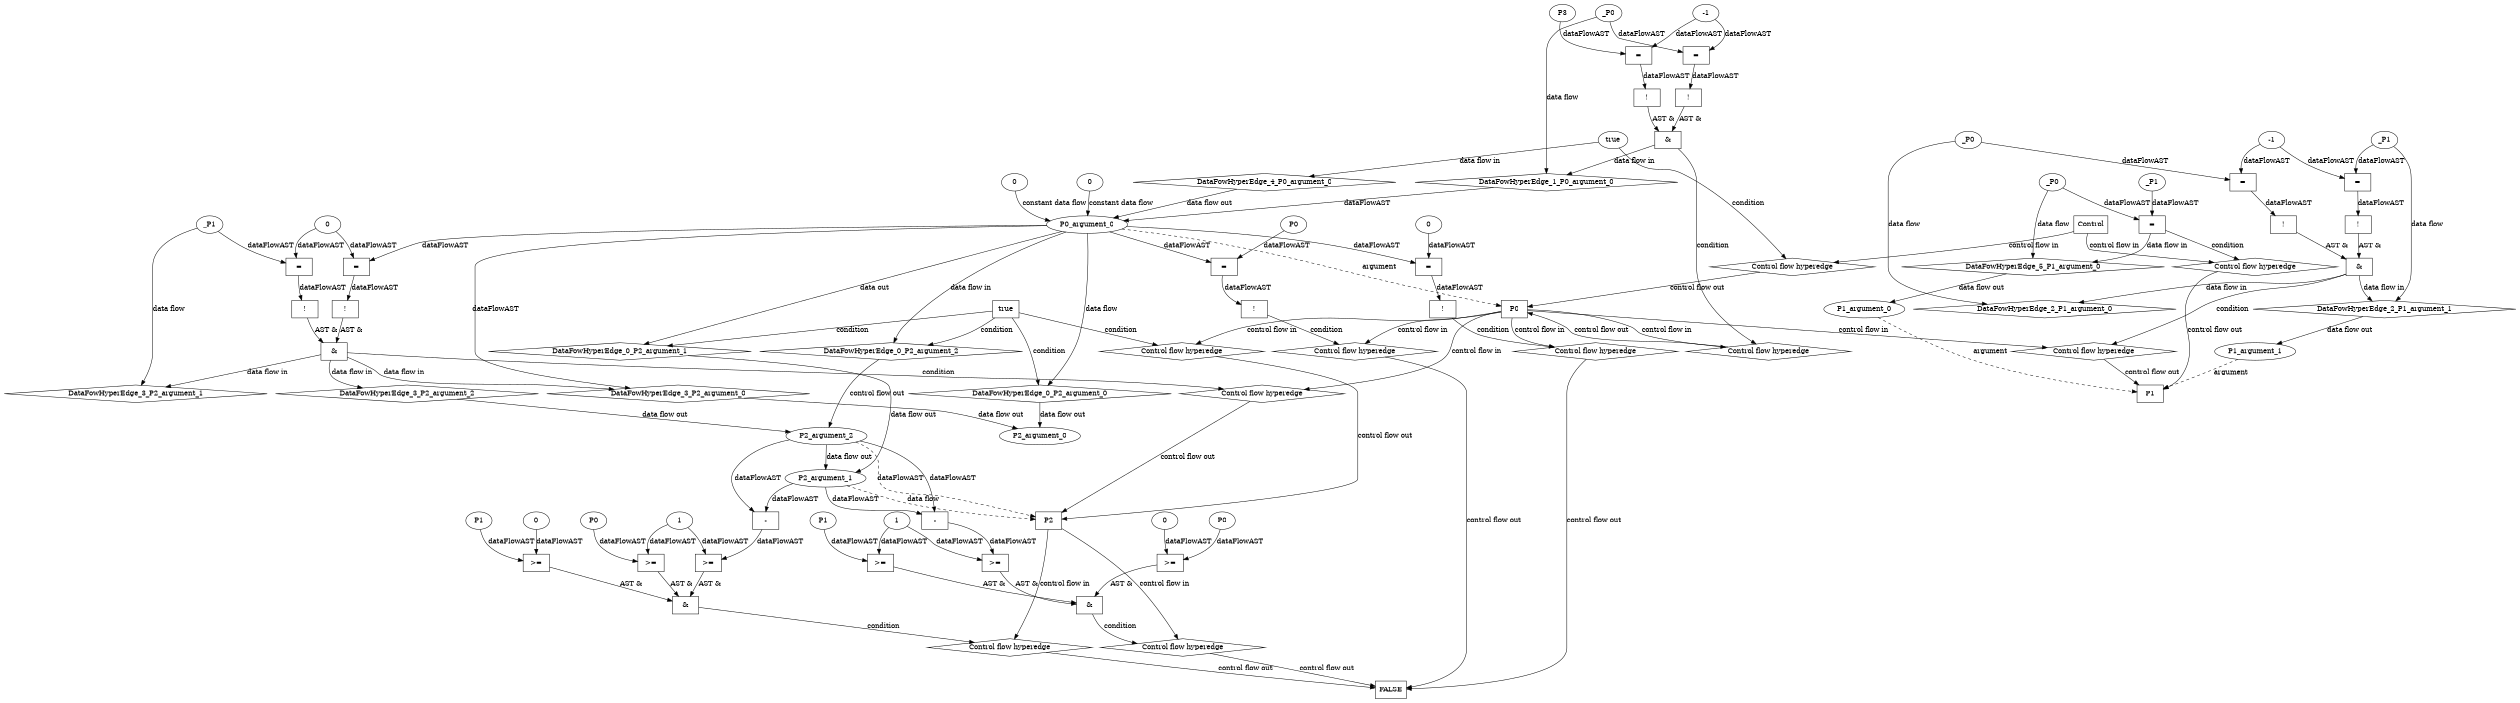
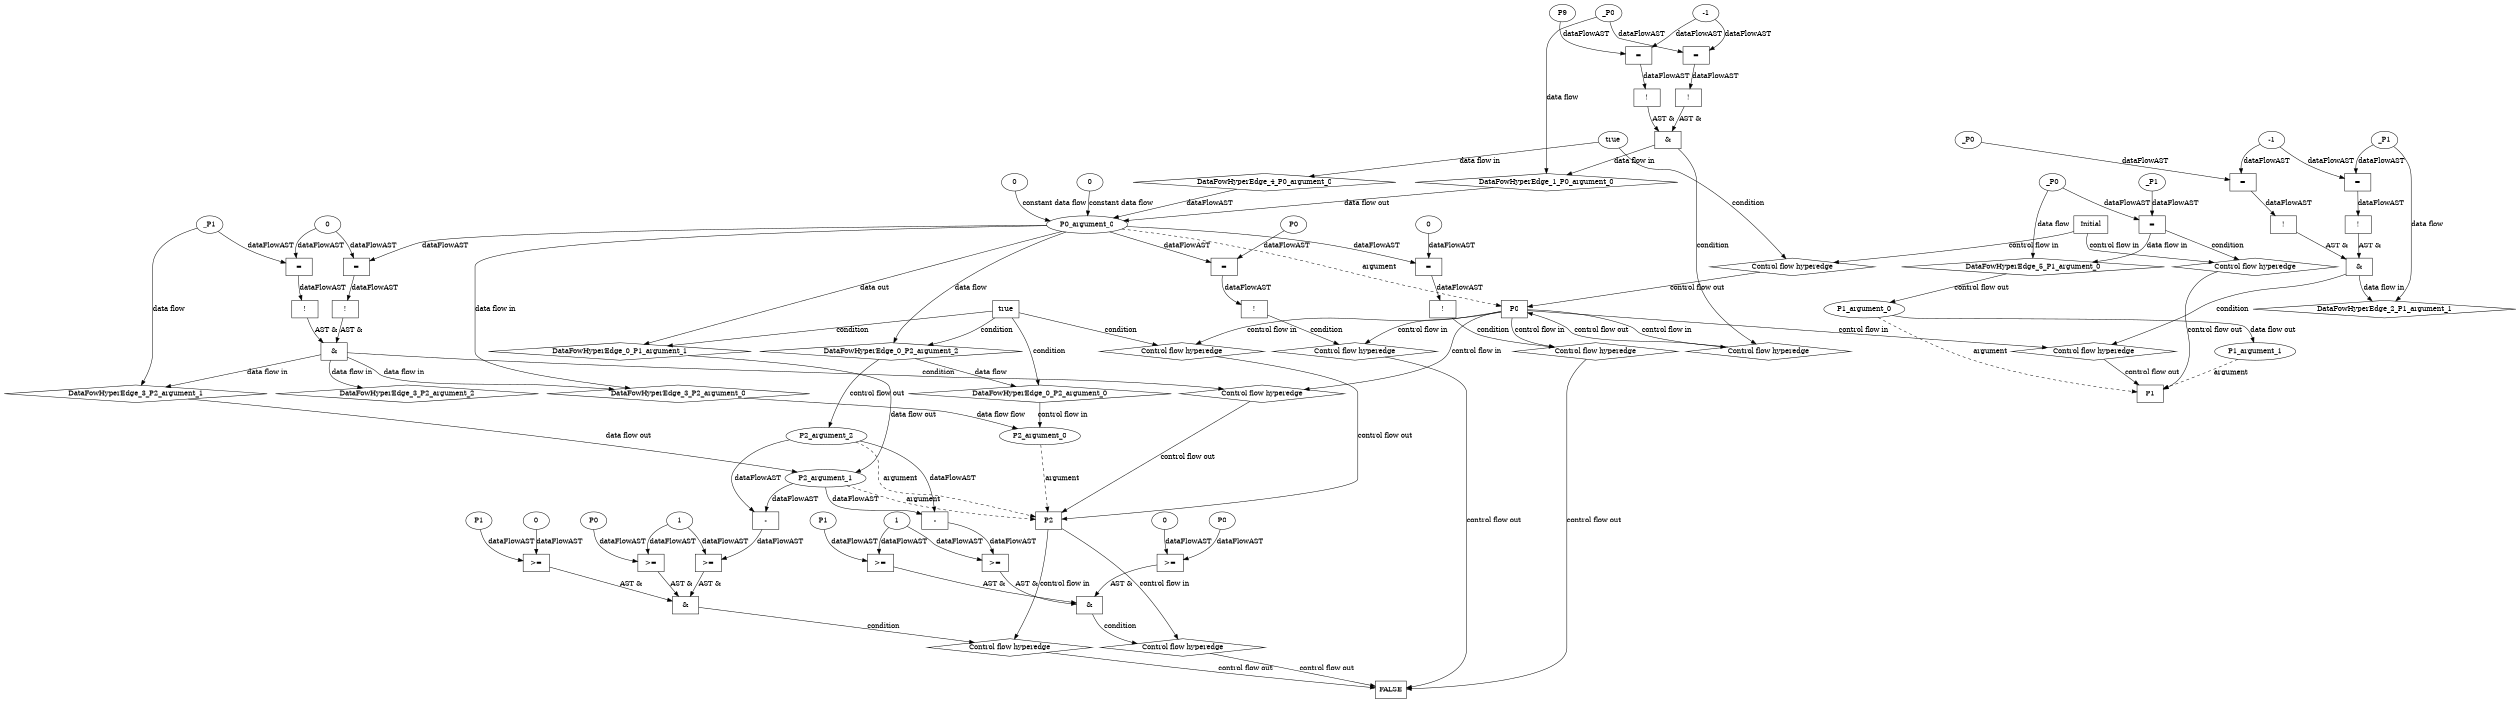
(1562, 13) -> (1562, 13)
(1210, 203) -> (1210, 203)
(1367, 203) -> (1367, 203)
(2091, 225) -> (2091, 225)
(971, 288) -> (971, 288)
(1981, 288) -> (1981, 288)
(495, 309) -> (495, 309)
(2045, 309) -> none
(1084, 312) -> (963, 372)
(2322, 330) -> (2075, 319)
(620, 351) -> (620, 351)
(621, 415) -> none
(1001, 415) -> (1001, 415)
(1063, 415) -> (1063, 415)
(826, 455) -> (491, 431)
none -> (1044, 476)
(900, 478) -> (900, 478)
(923, 499) -> (923, 499)
